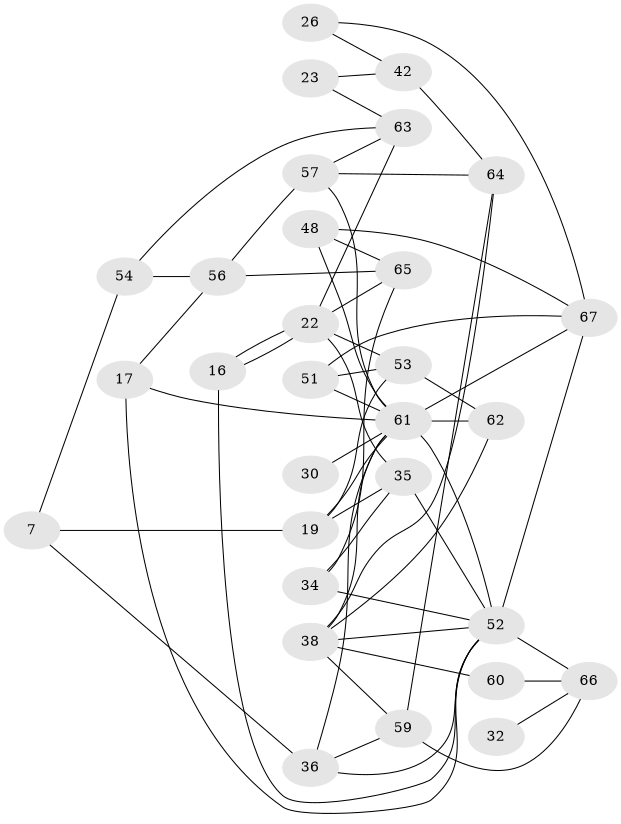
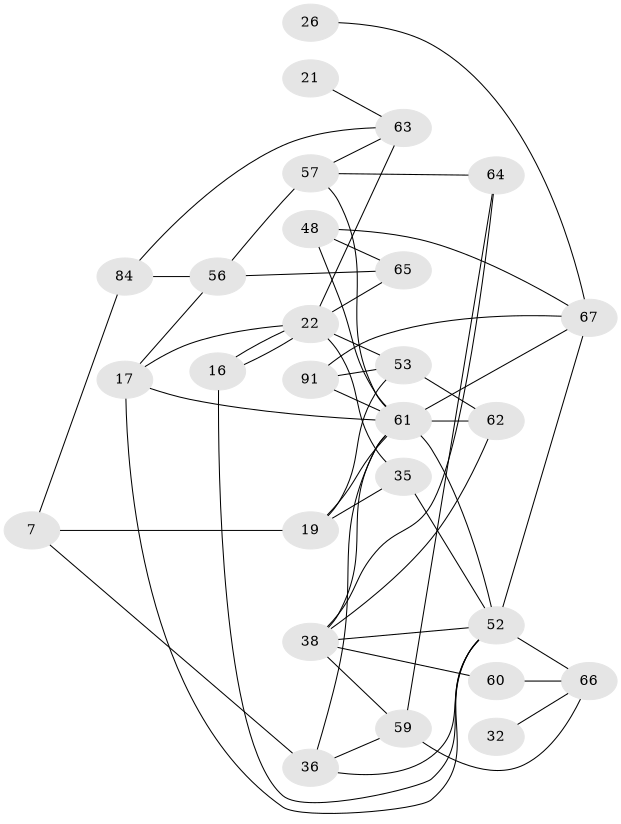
(403, 72) -> none
(311, 78) -> (311, 78)
(125, 277) -> (125, 277)
none -> (211, 337)
(311, 380) -> (311, 380)
(311, 475) -> none
(311, 586) -> none
